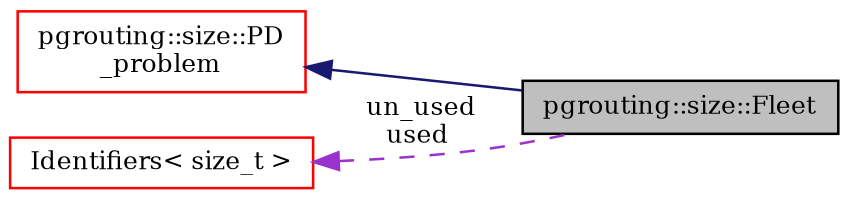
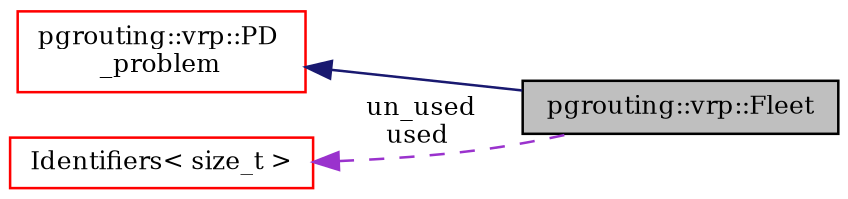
(162, 52) -> (162, 52)
(680, 107) -> (680, 107)
